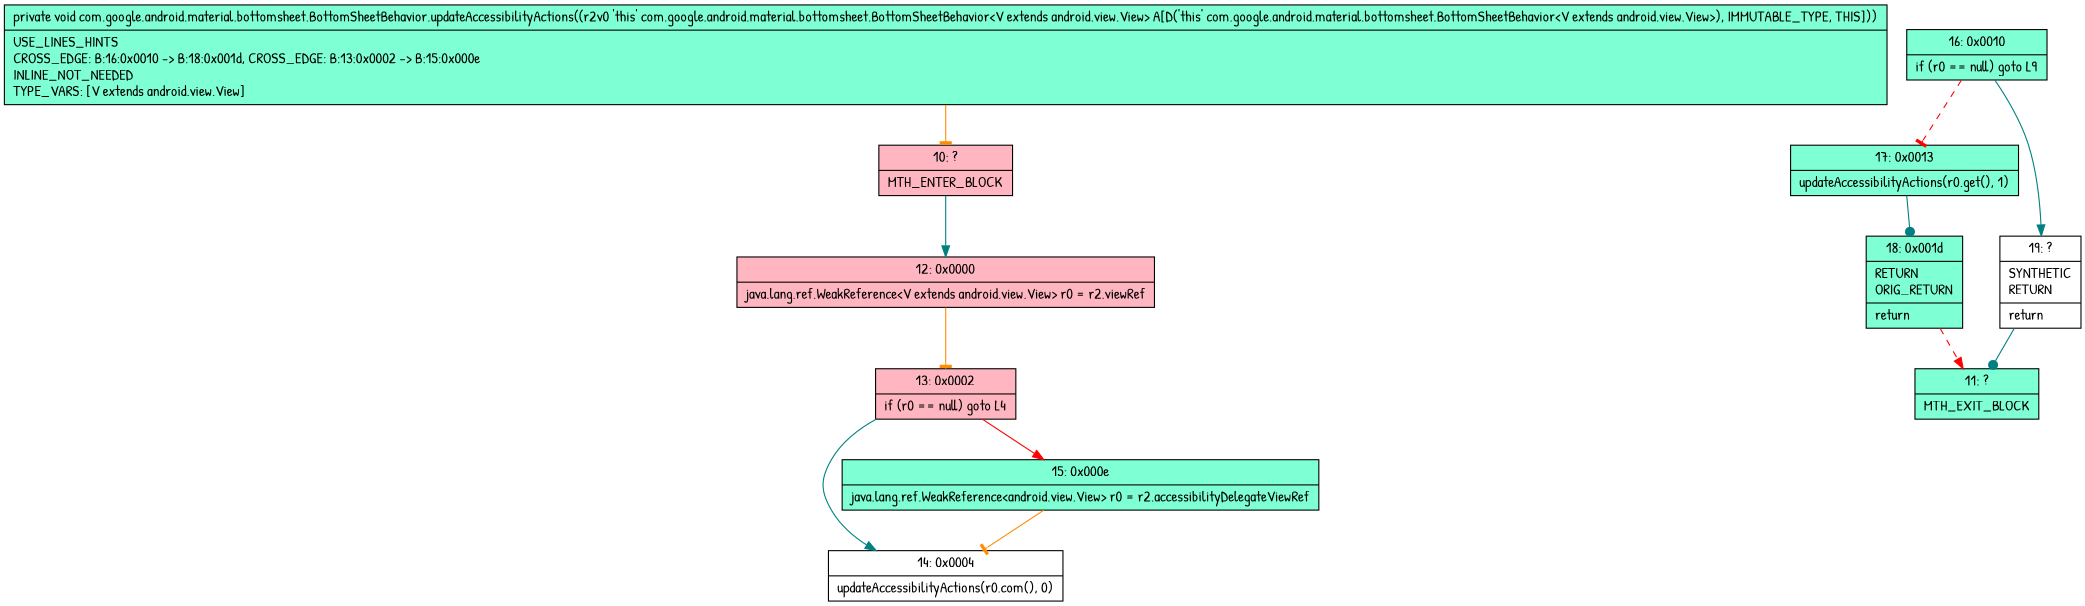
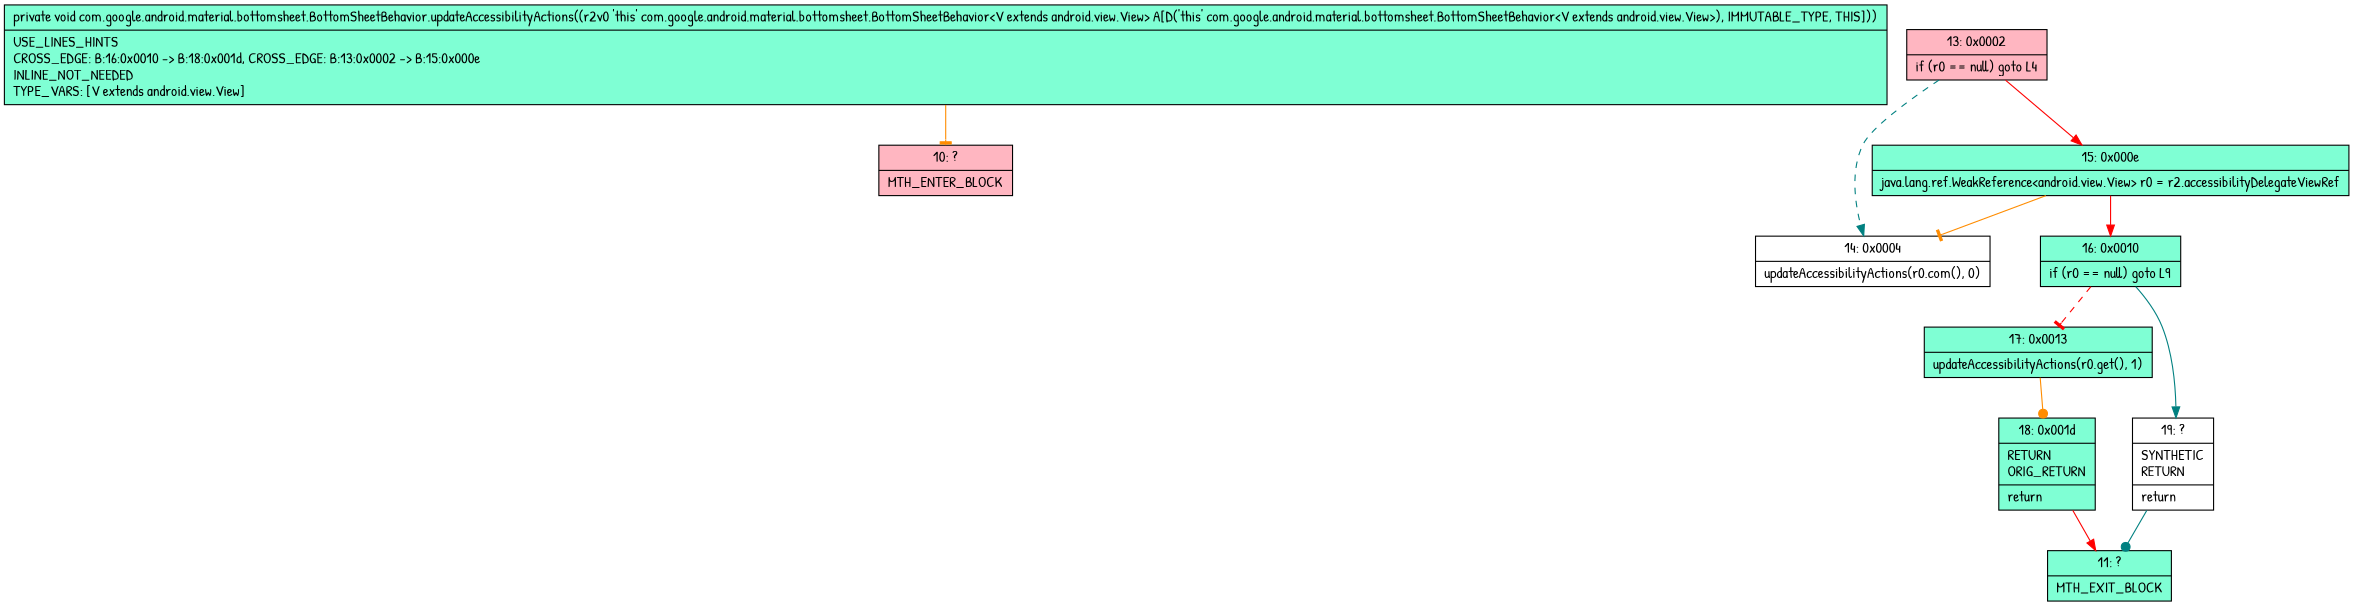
none -> (2111, 210)
(1908, 212) -> (2041, 393)
(946, 282) -> none
(1949, 344) -> (2081, 526)
(824, 479) -> (1868, 137)
